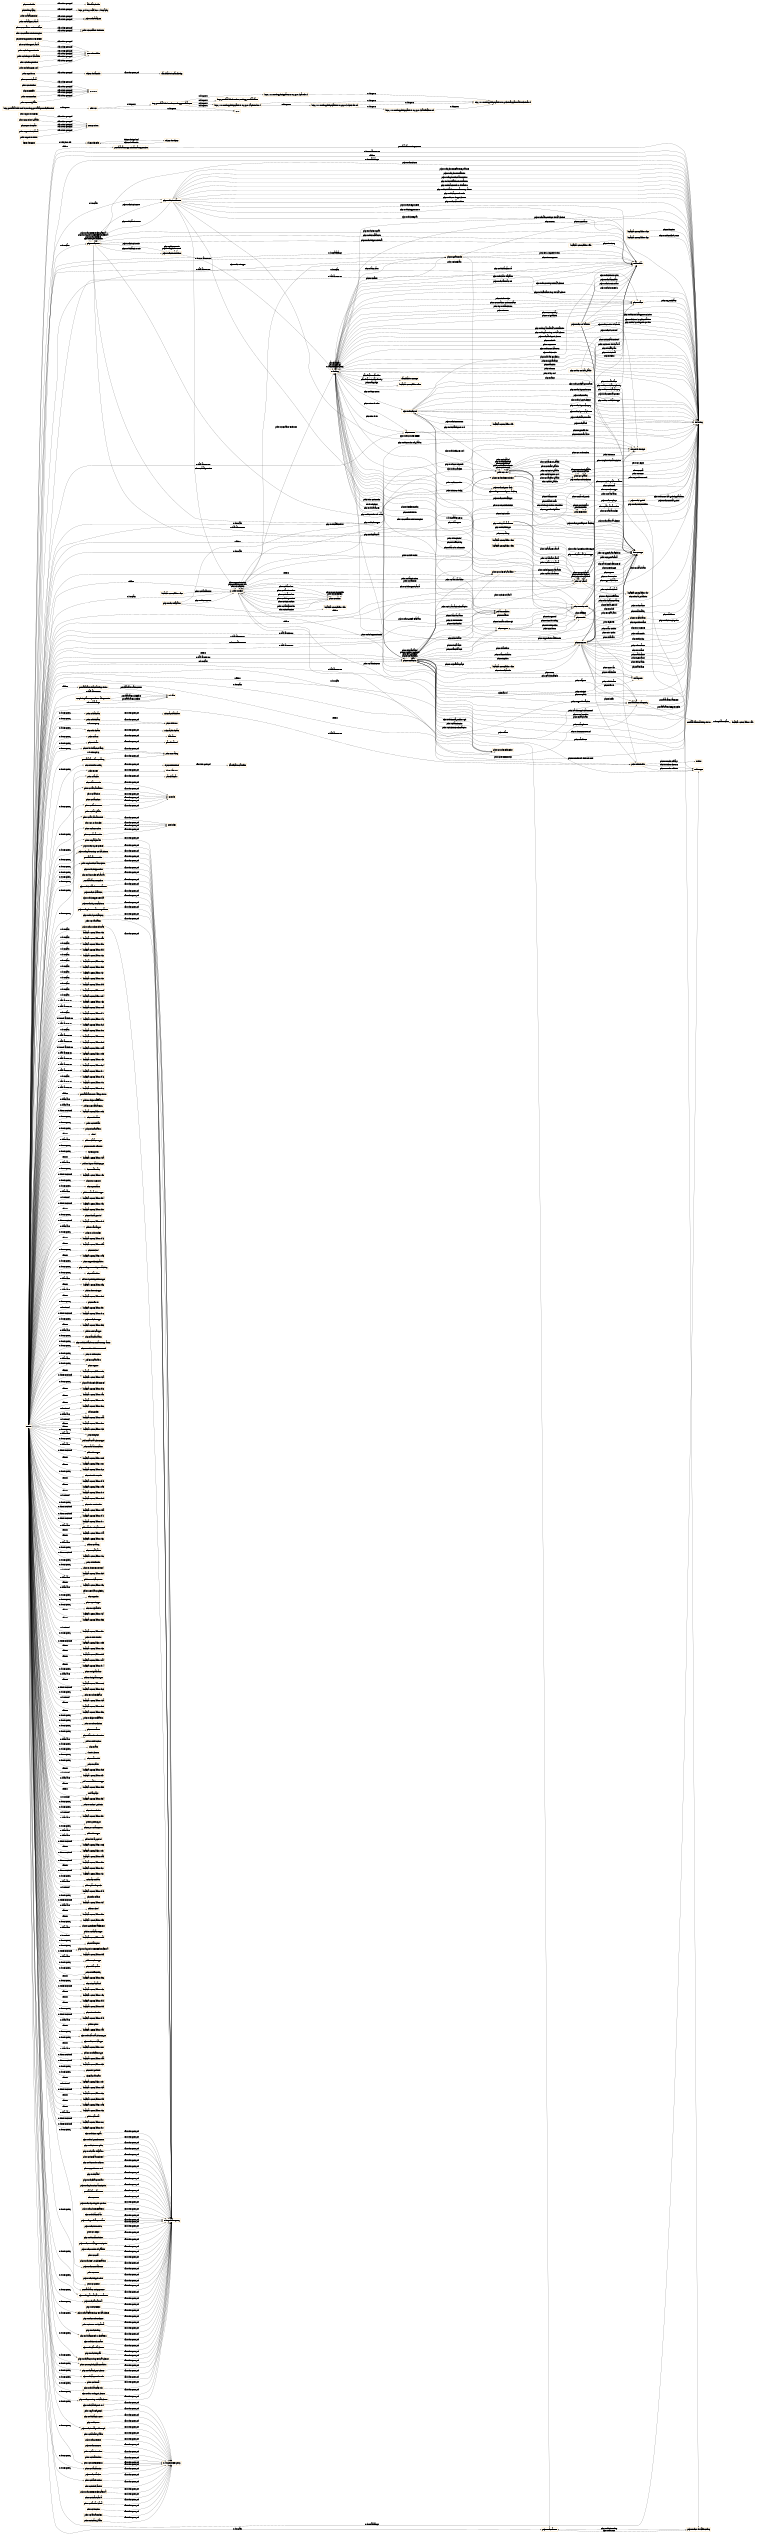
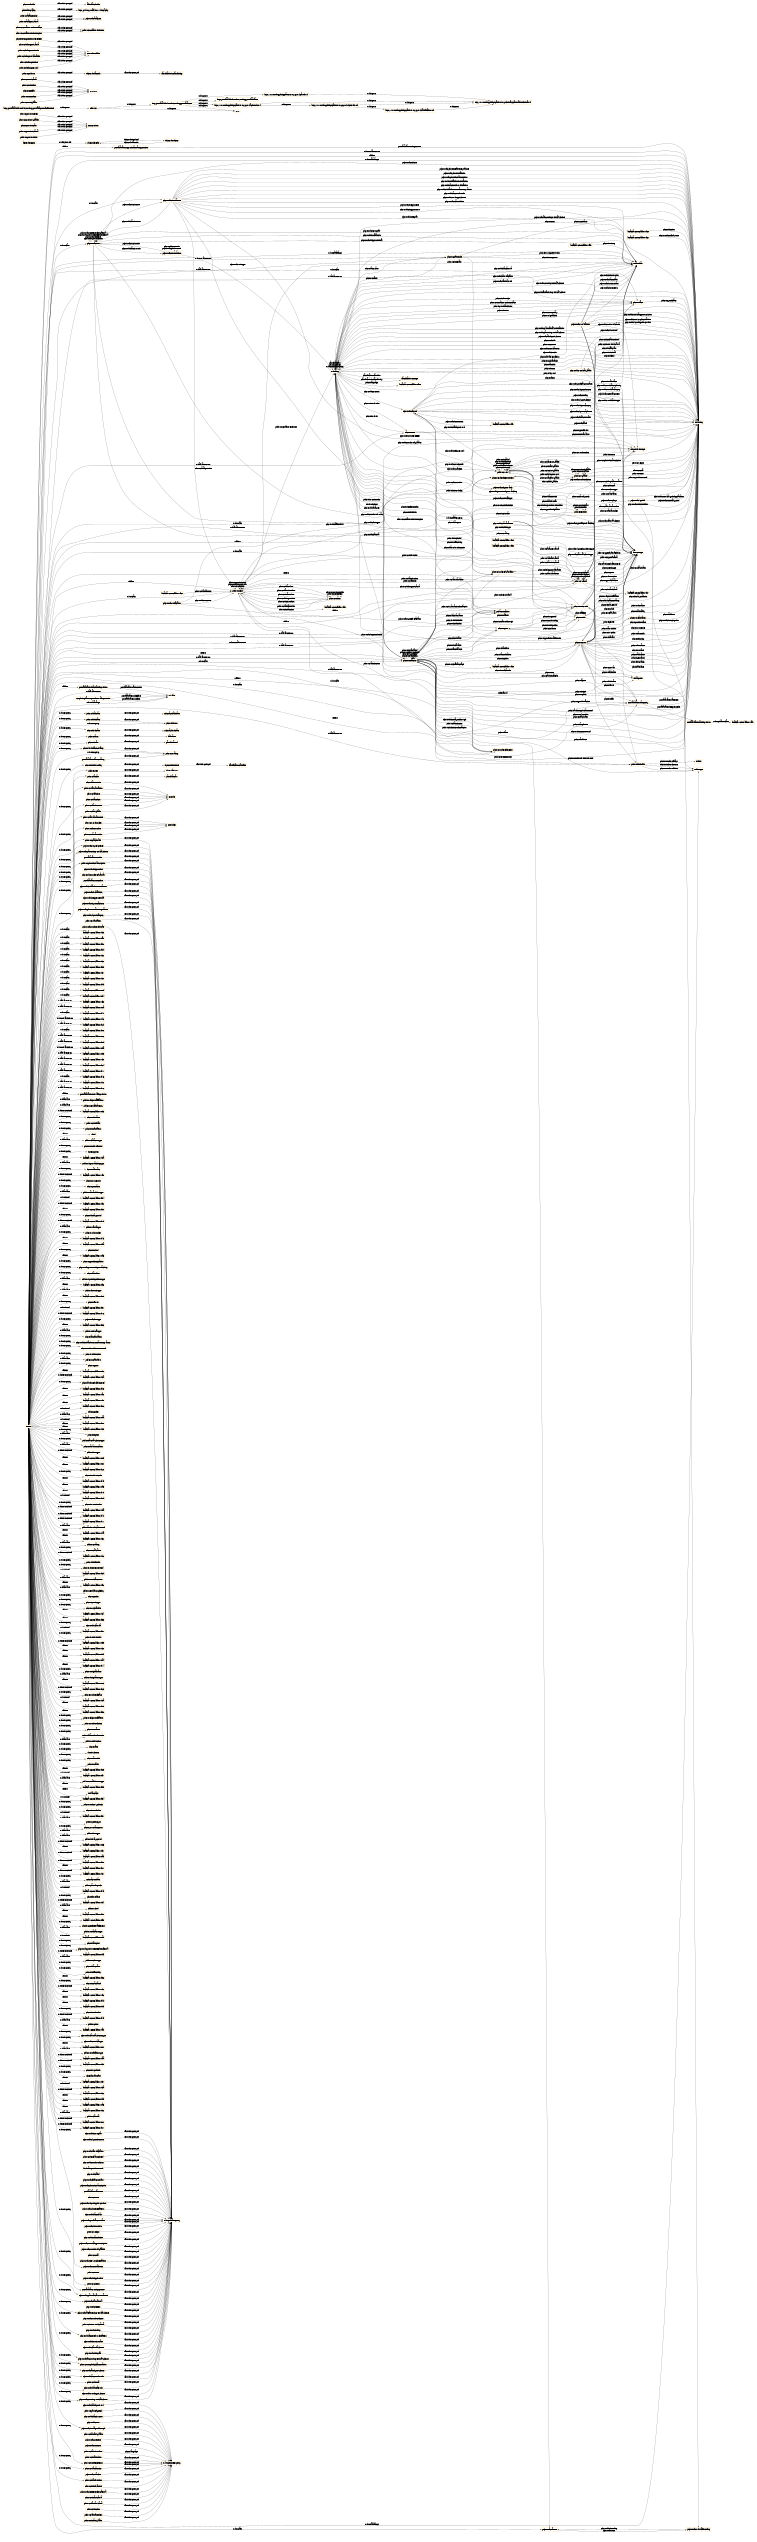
none -> (93, 1626)
(93, 1735) -> (93, 1735)
(93, 2145) -> none
(93, 2169) -> (93, 2169)
(131, 2452) -> (131, 2452)
